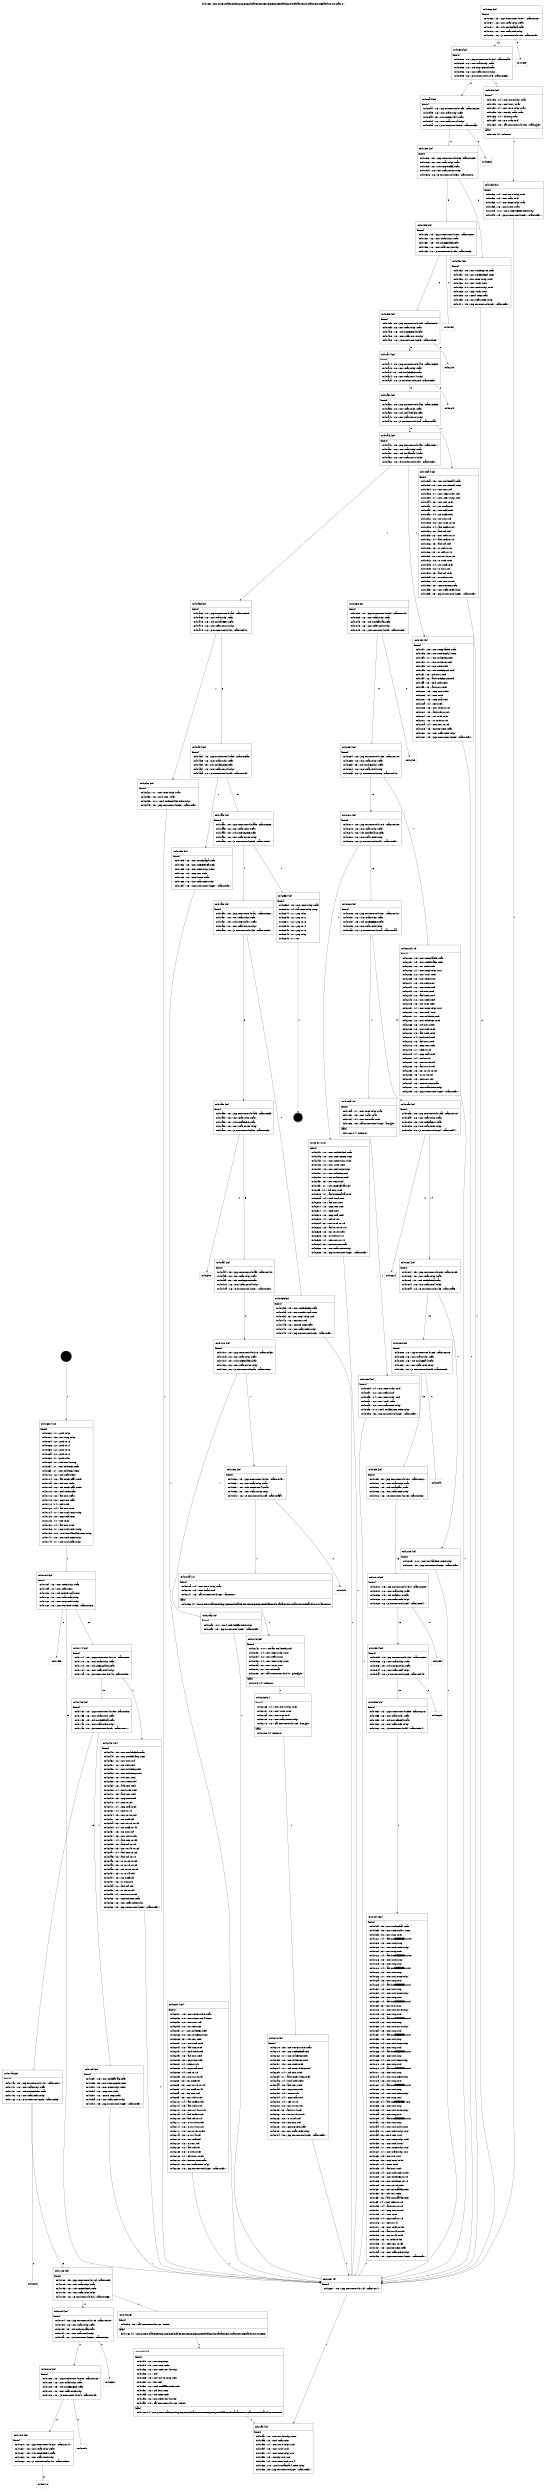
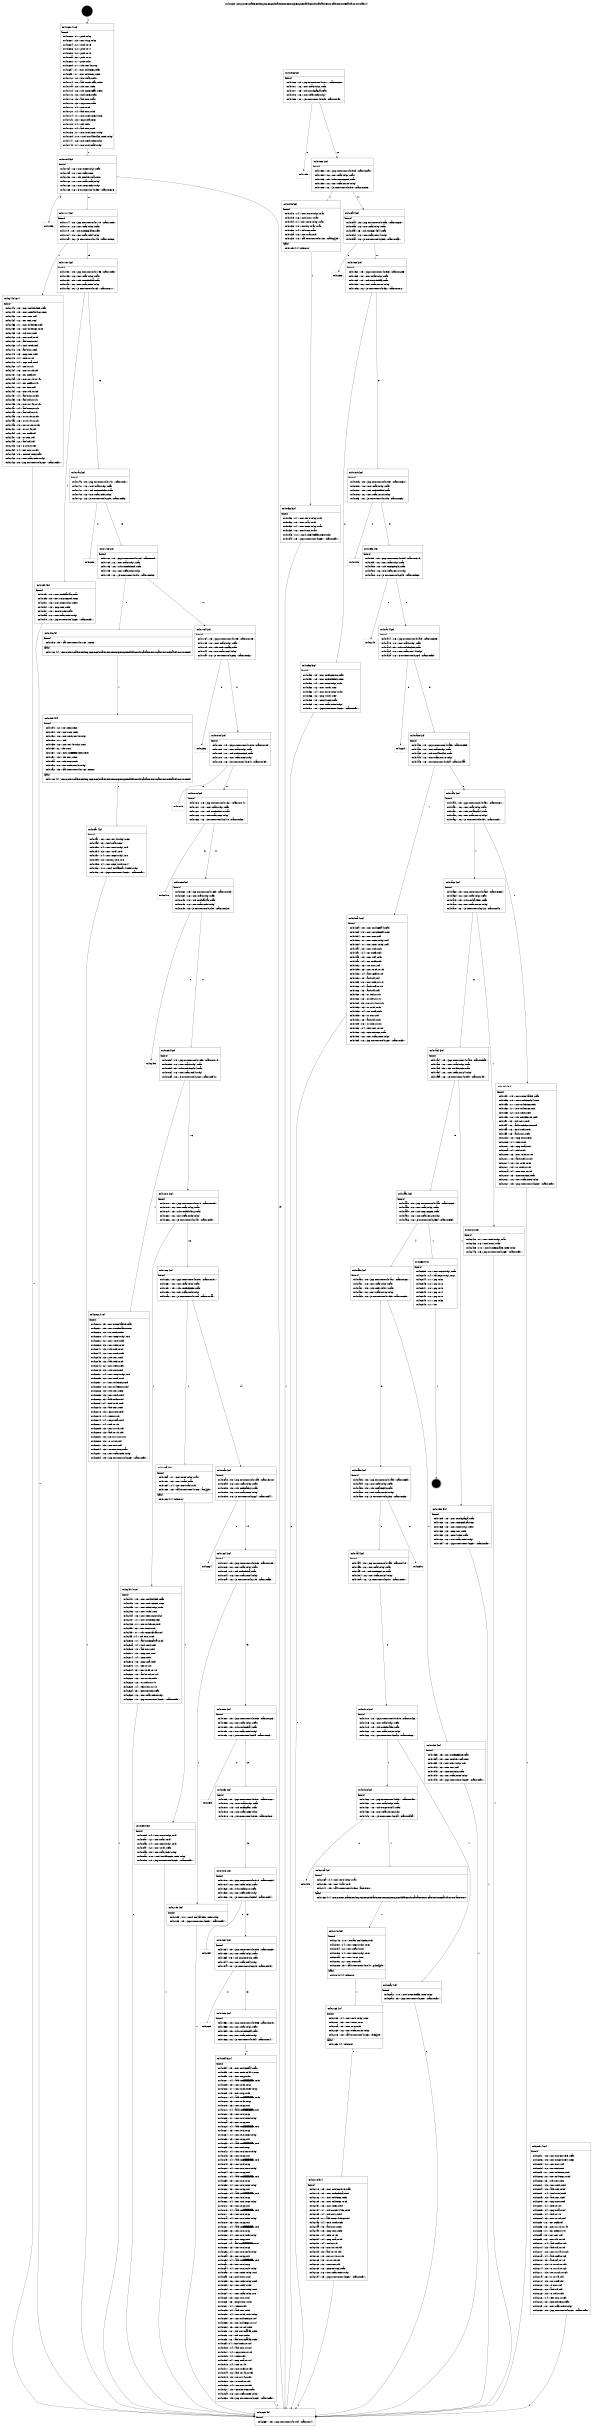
none -> (210, 850)
(321, 2357) -> (86, 1712)
